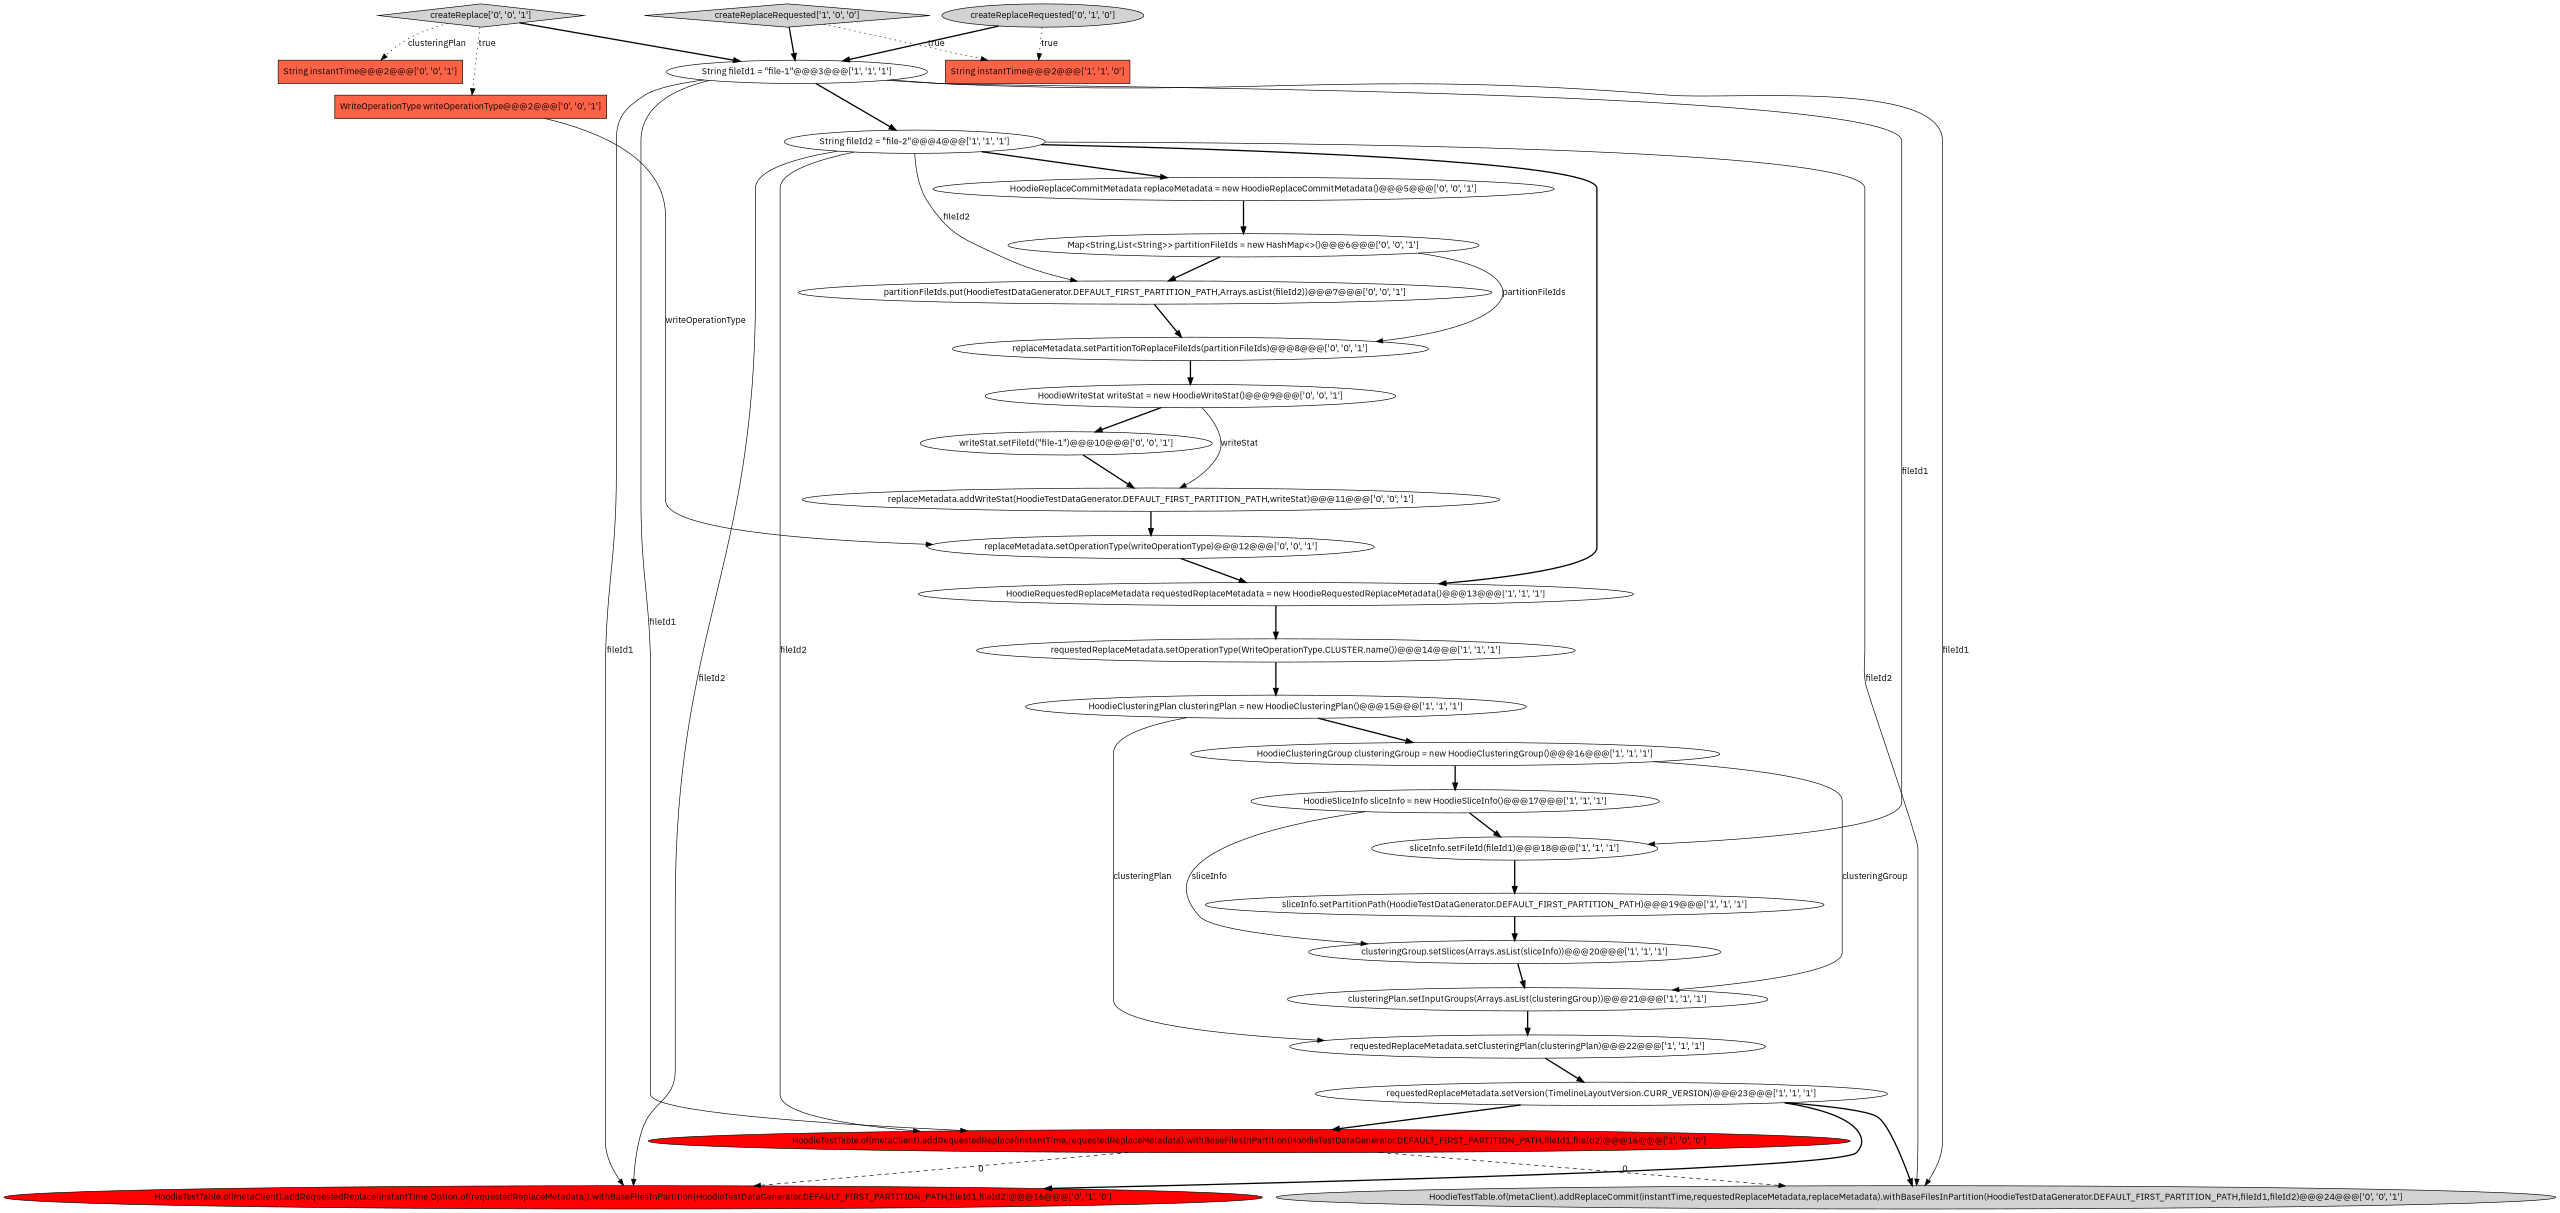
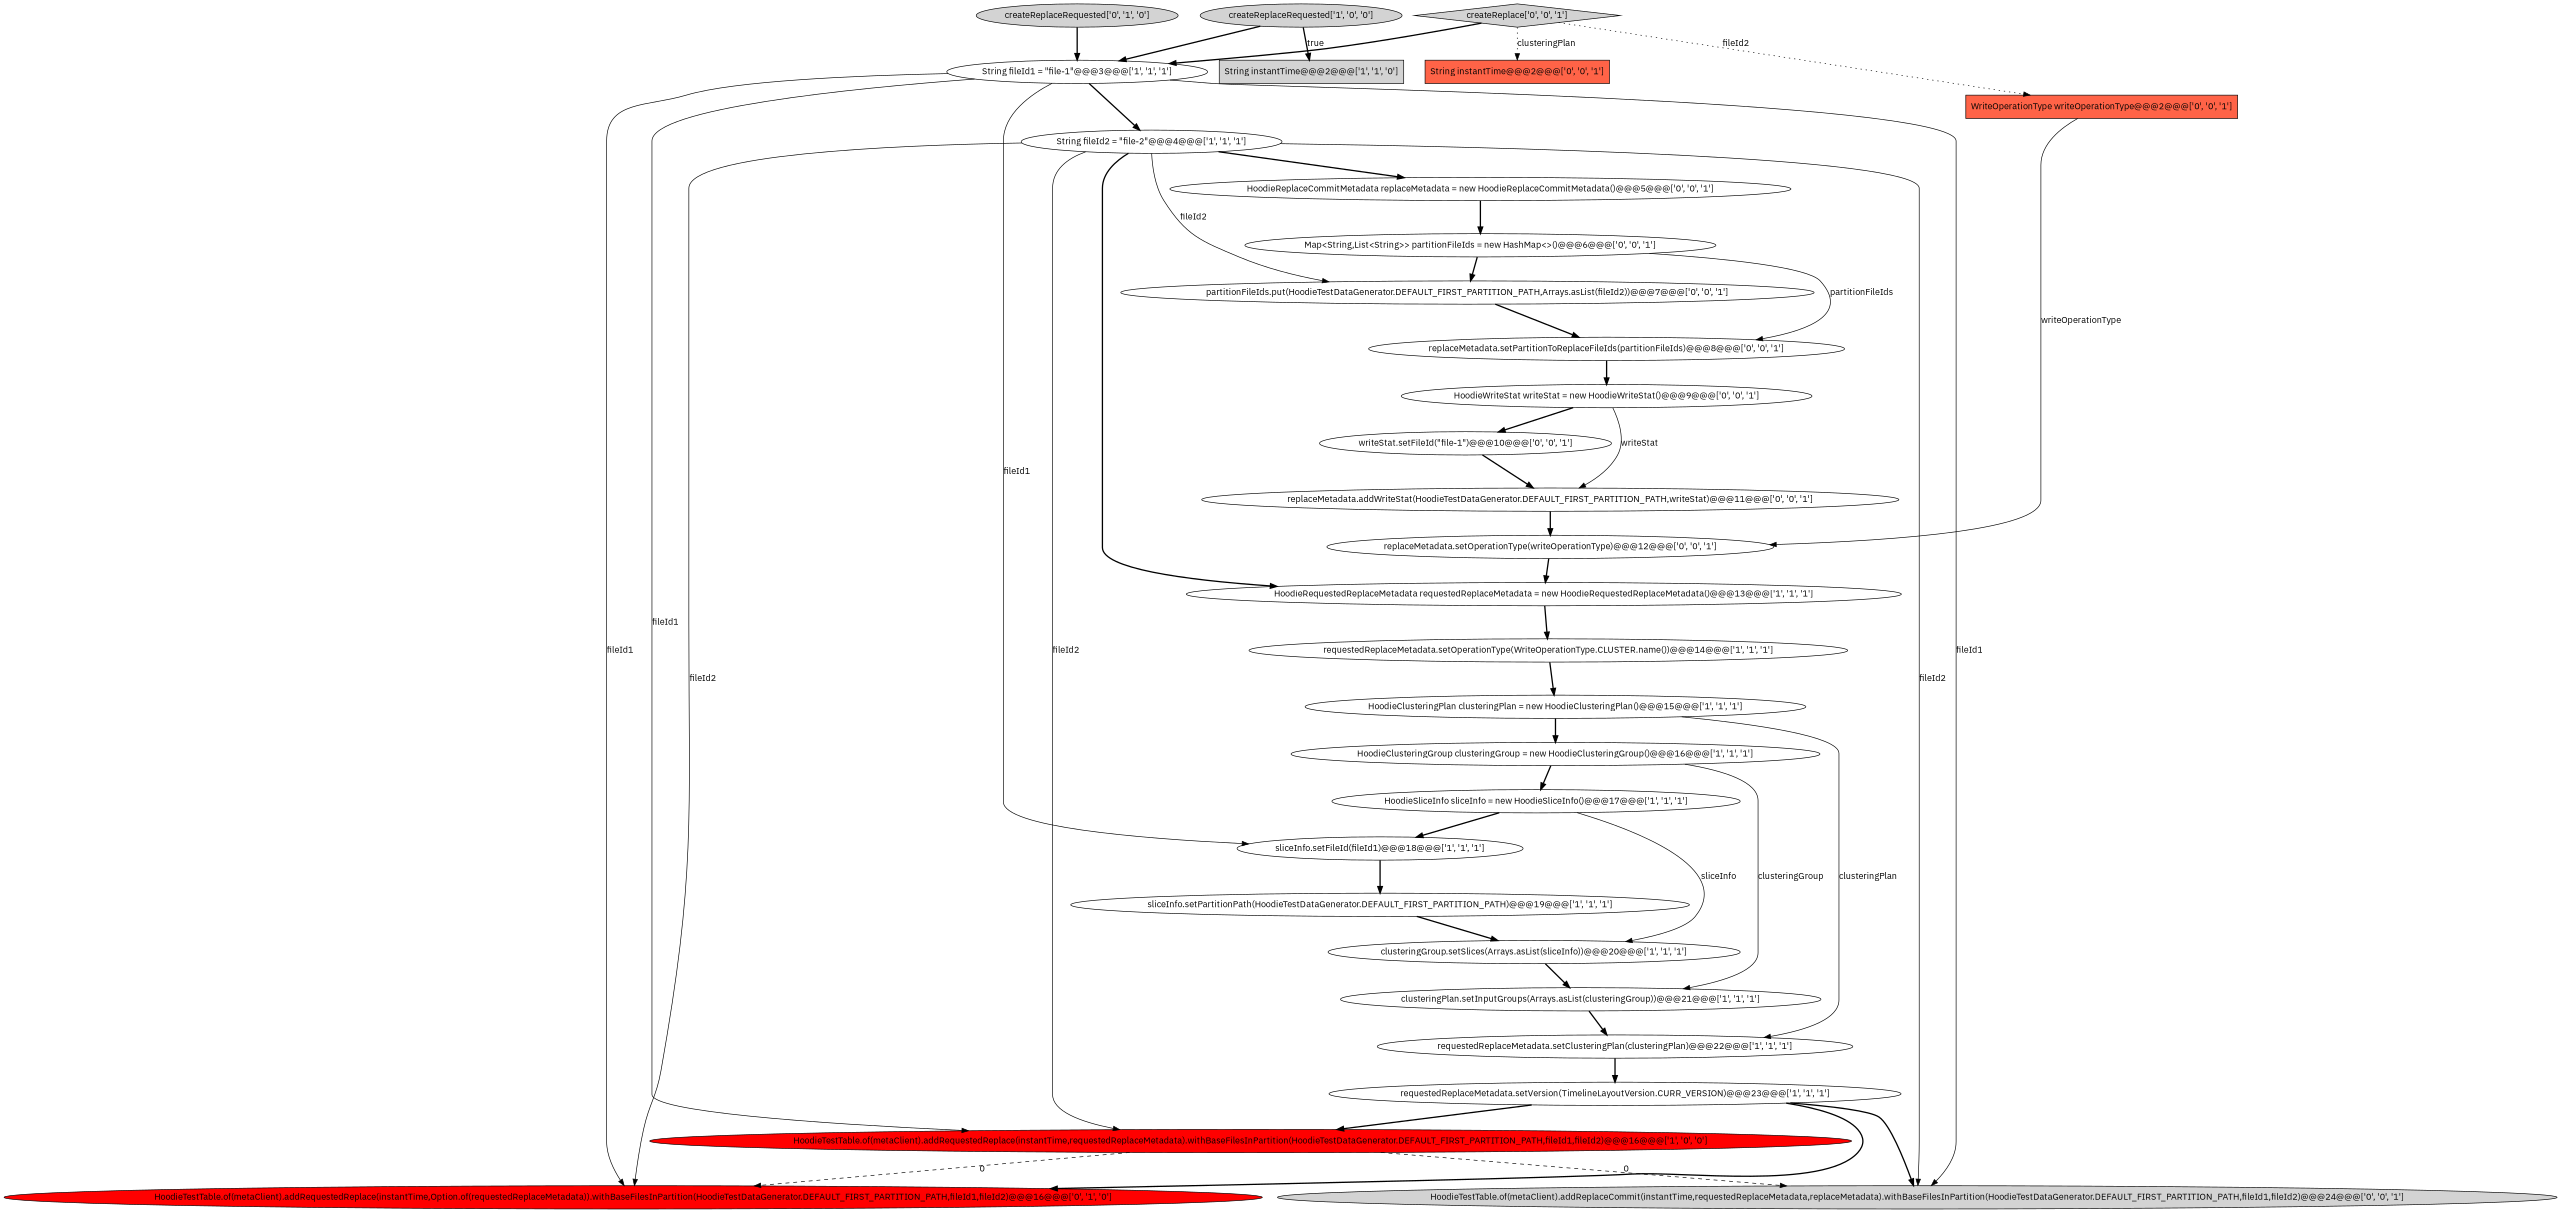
(787, 16) -> (1301, 16)
(1041, 40) -> none
(903, 42) -> (1306, 40)
(487, 44) -> (1736, 44)
(1038, 72) -> (1311, 72)
